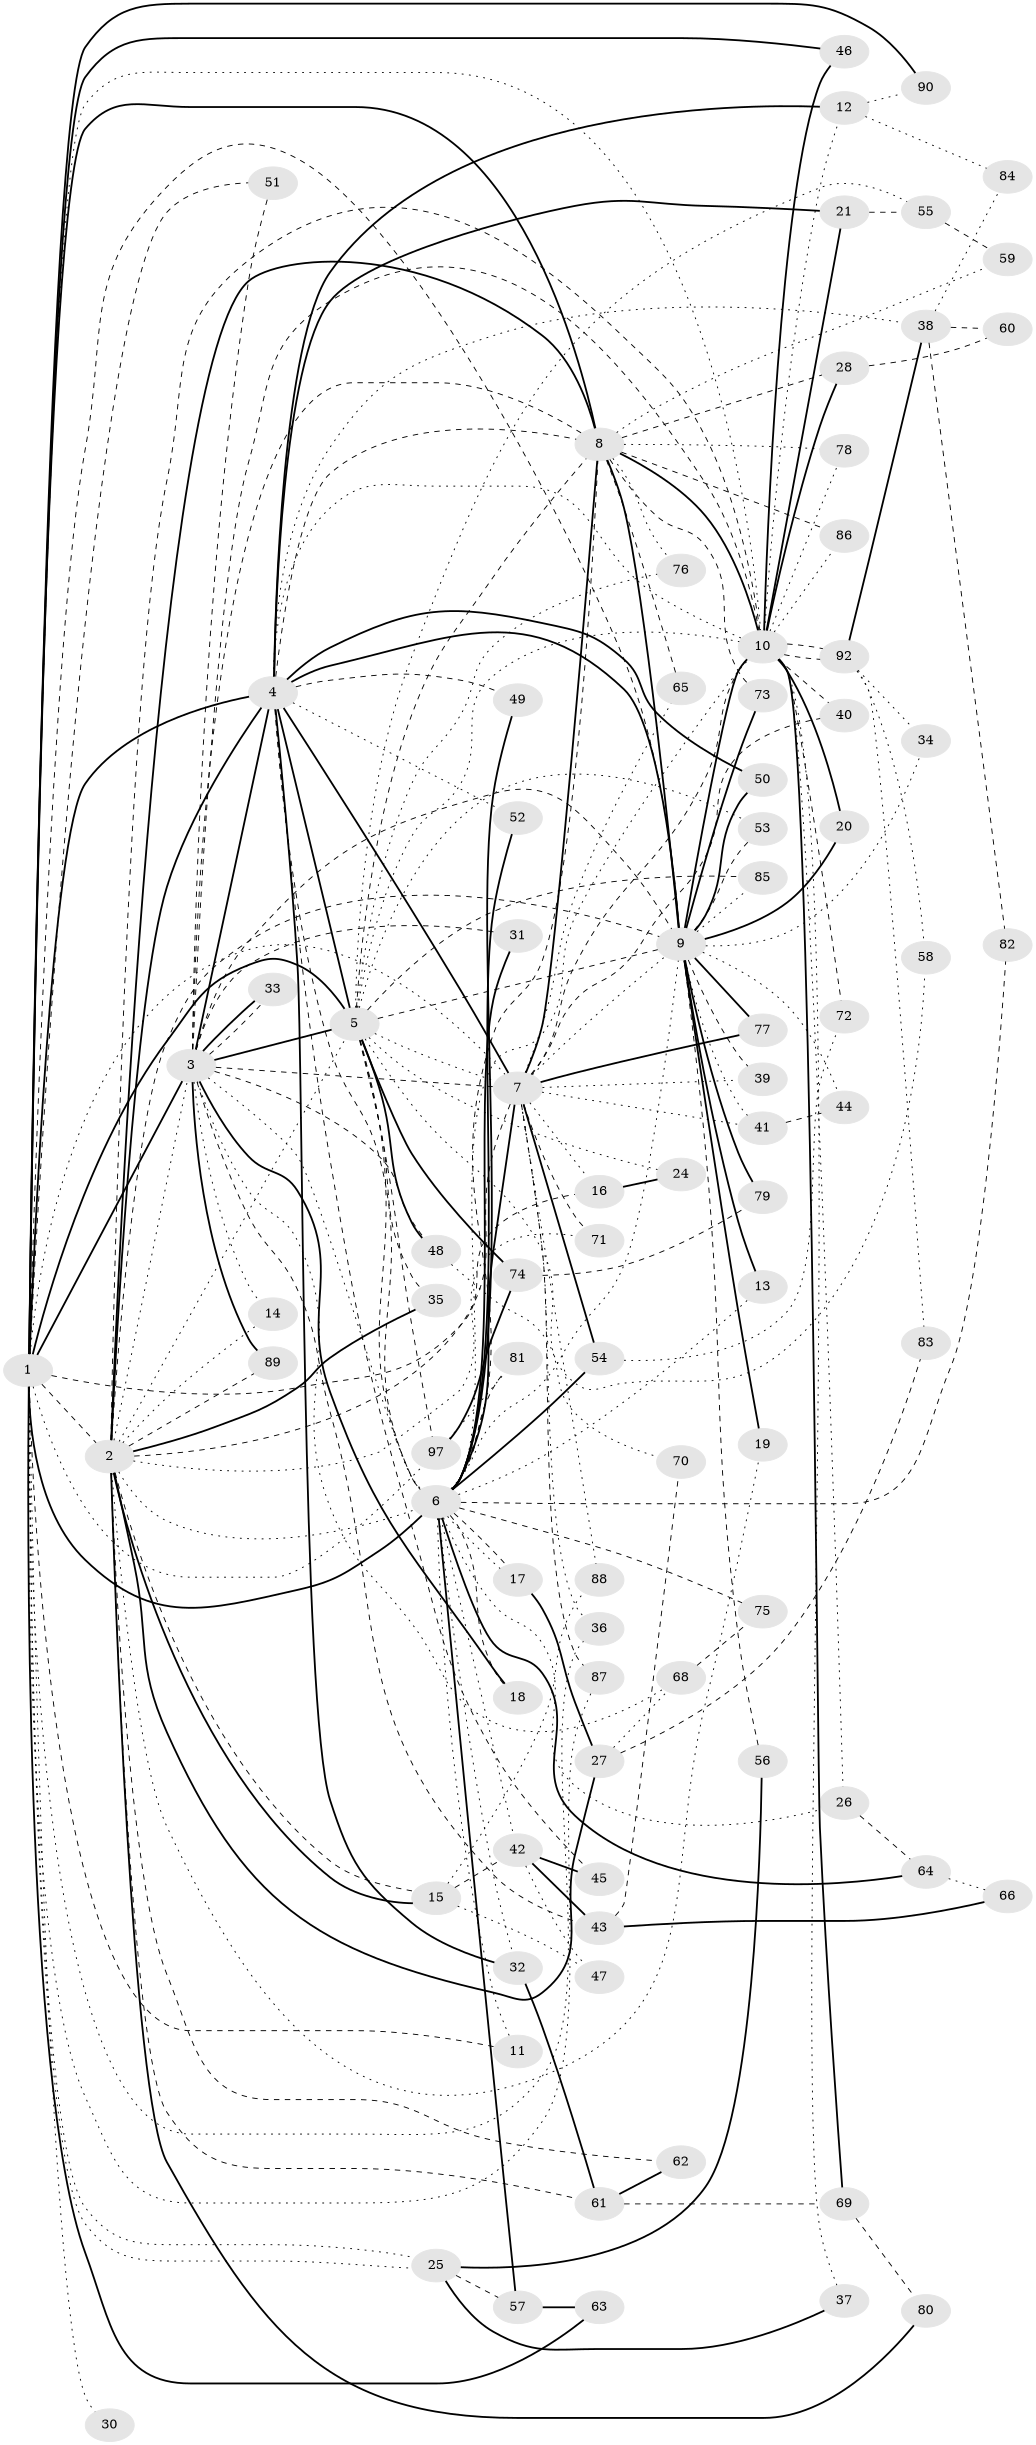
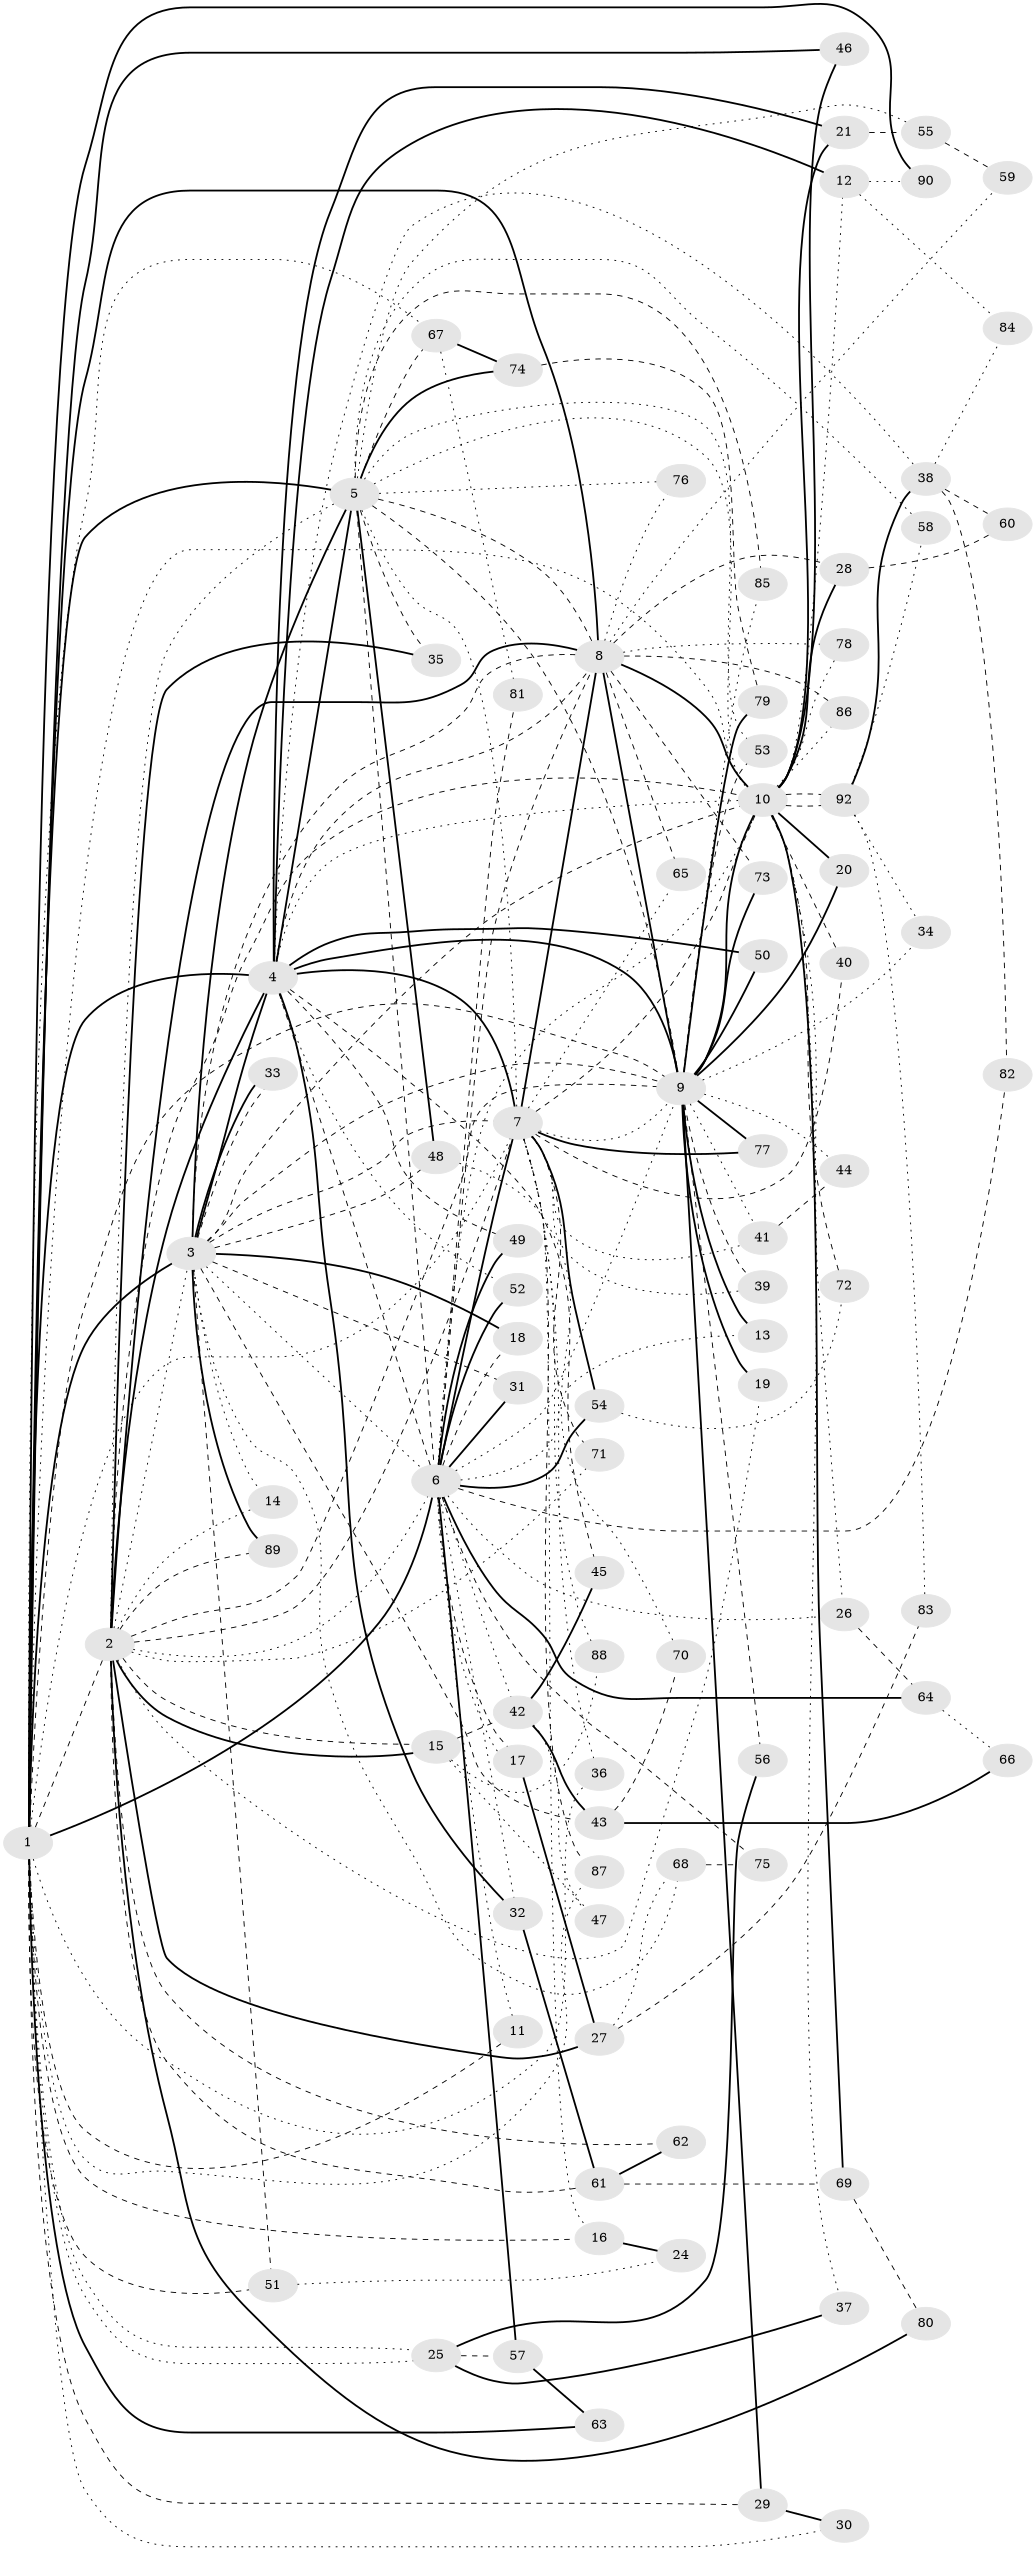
(497, 1118) -> (478, 2280)
(436, 1453) -> (436, 336)
none -> (763, 2505)
